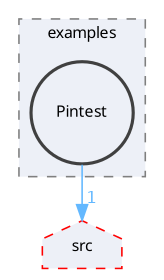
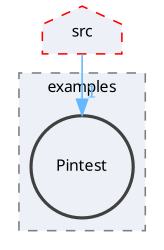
(82, 187) -> (82, 83)
